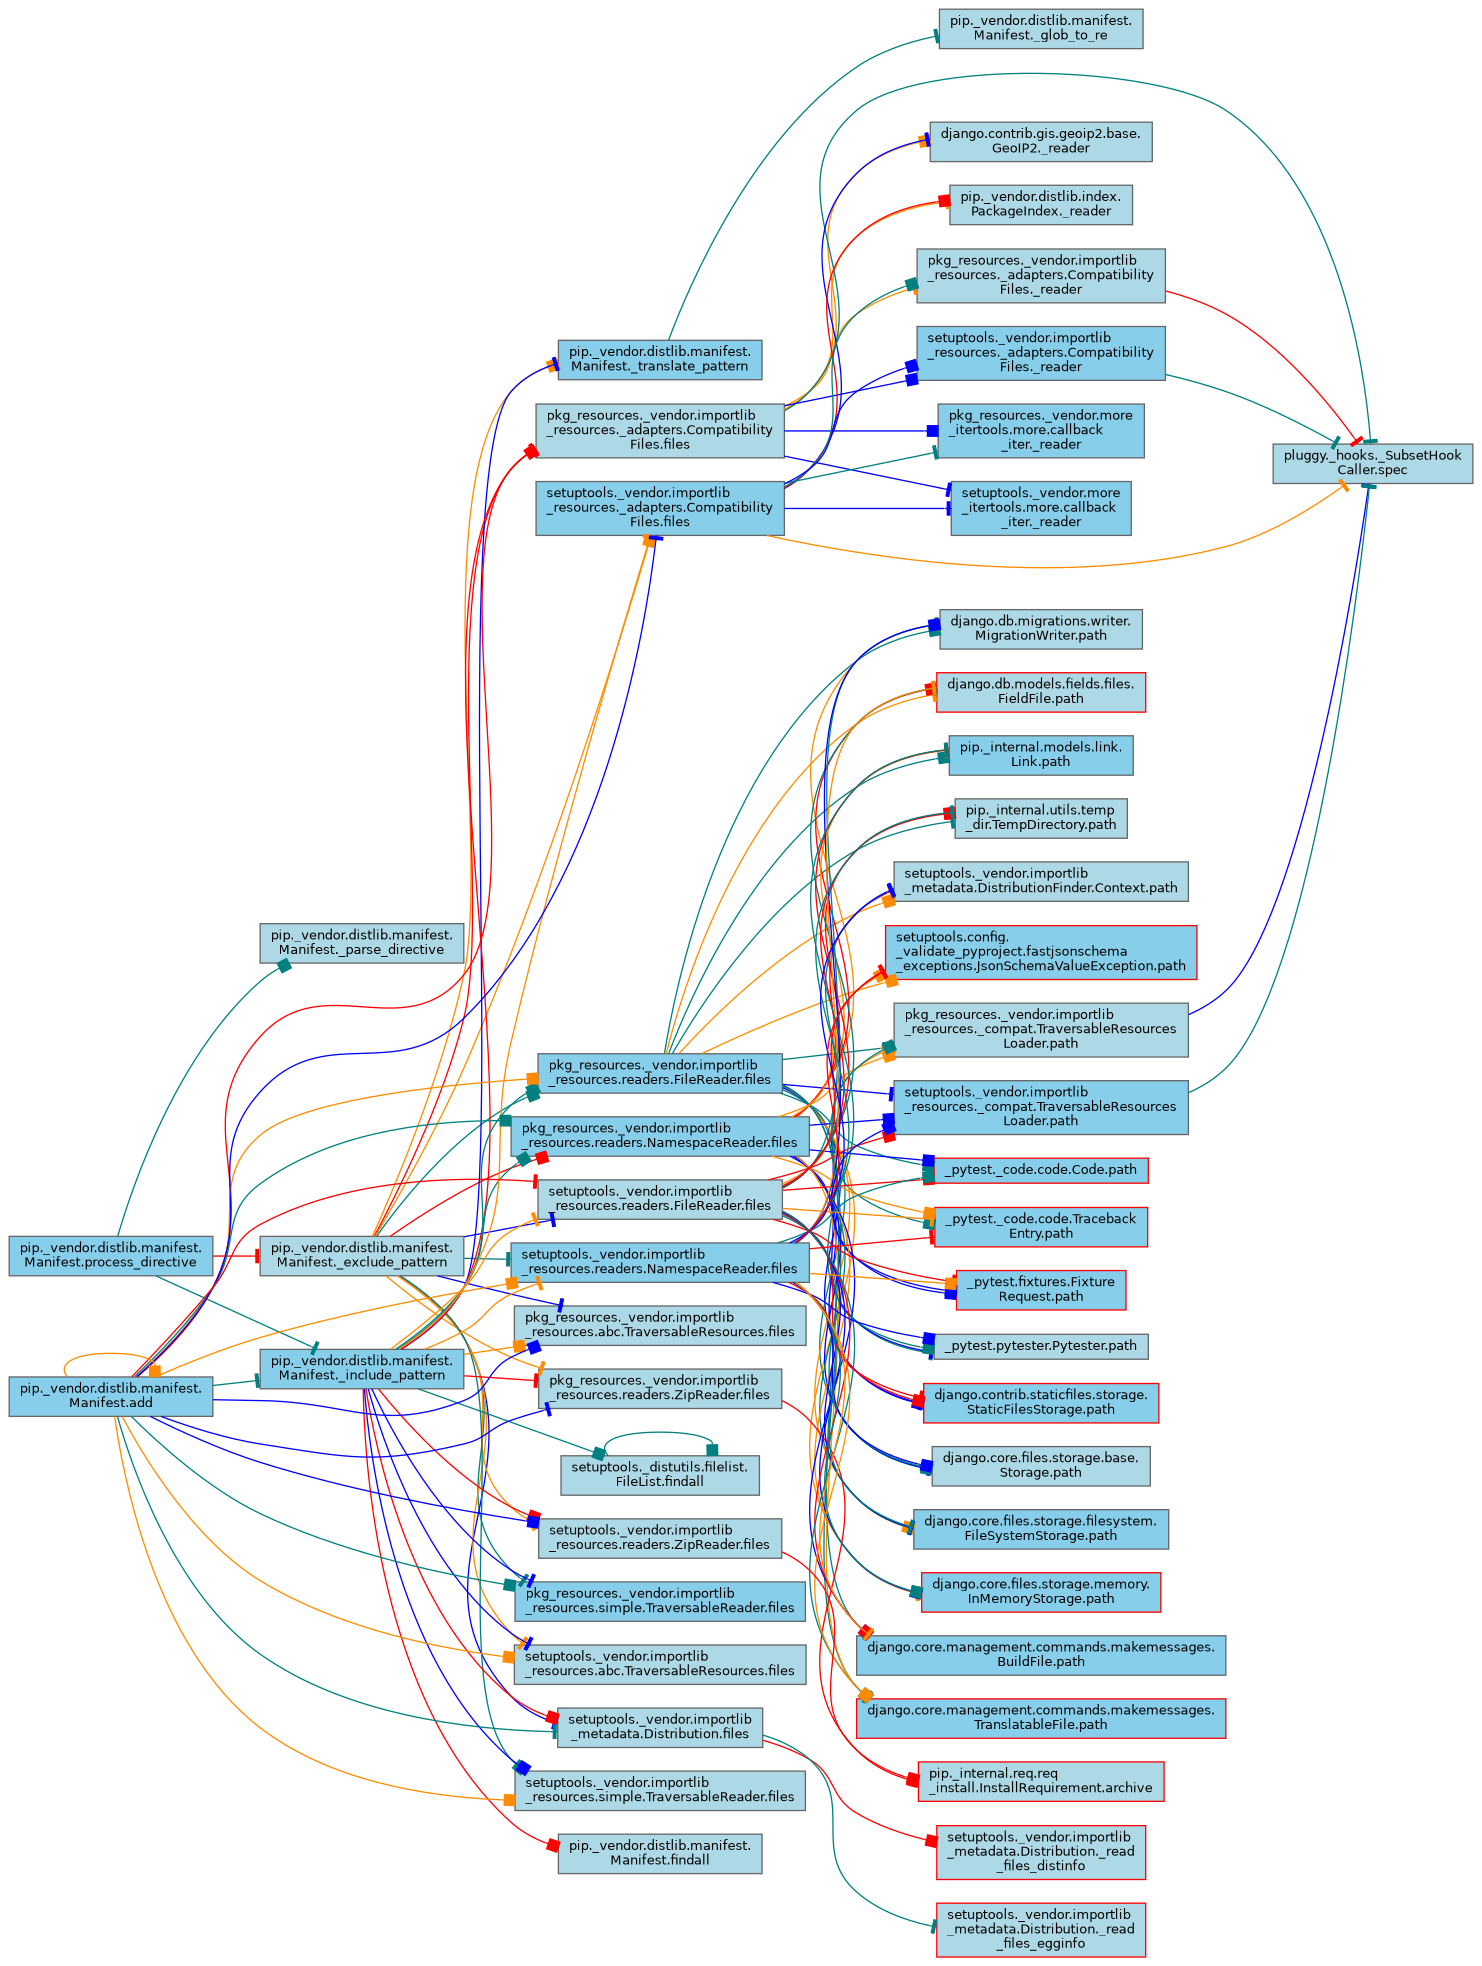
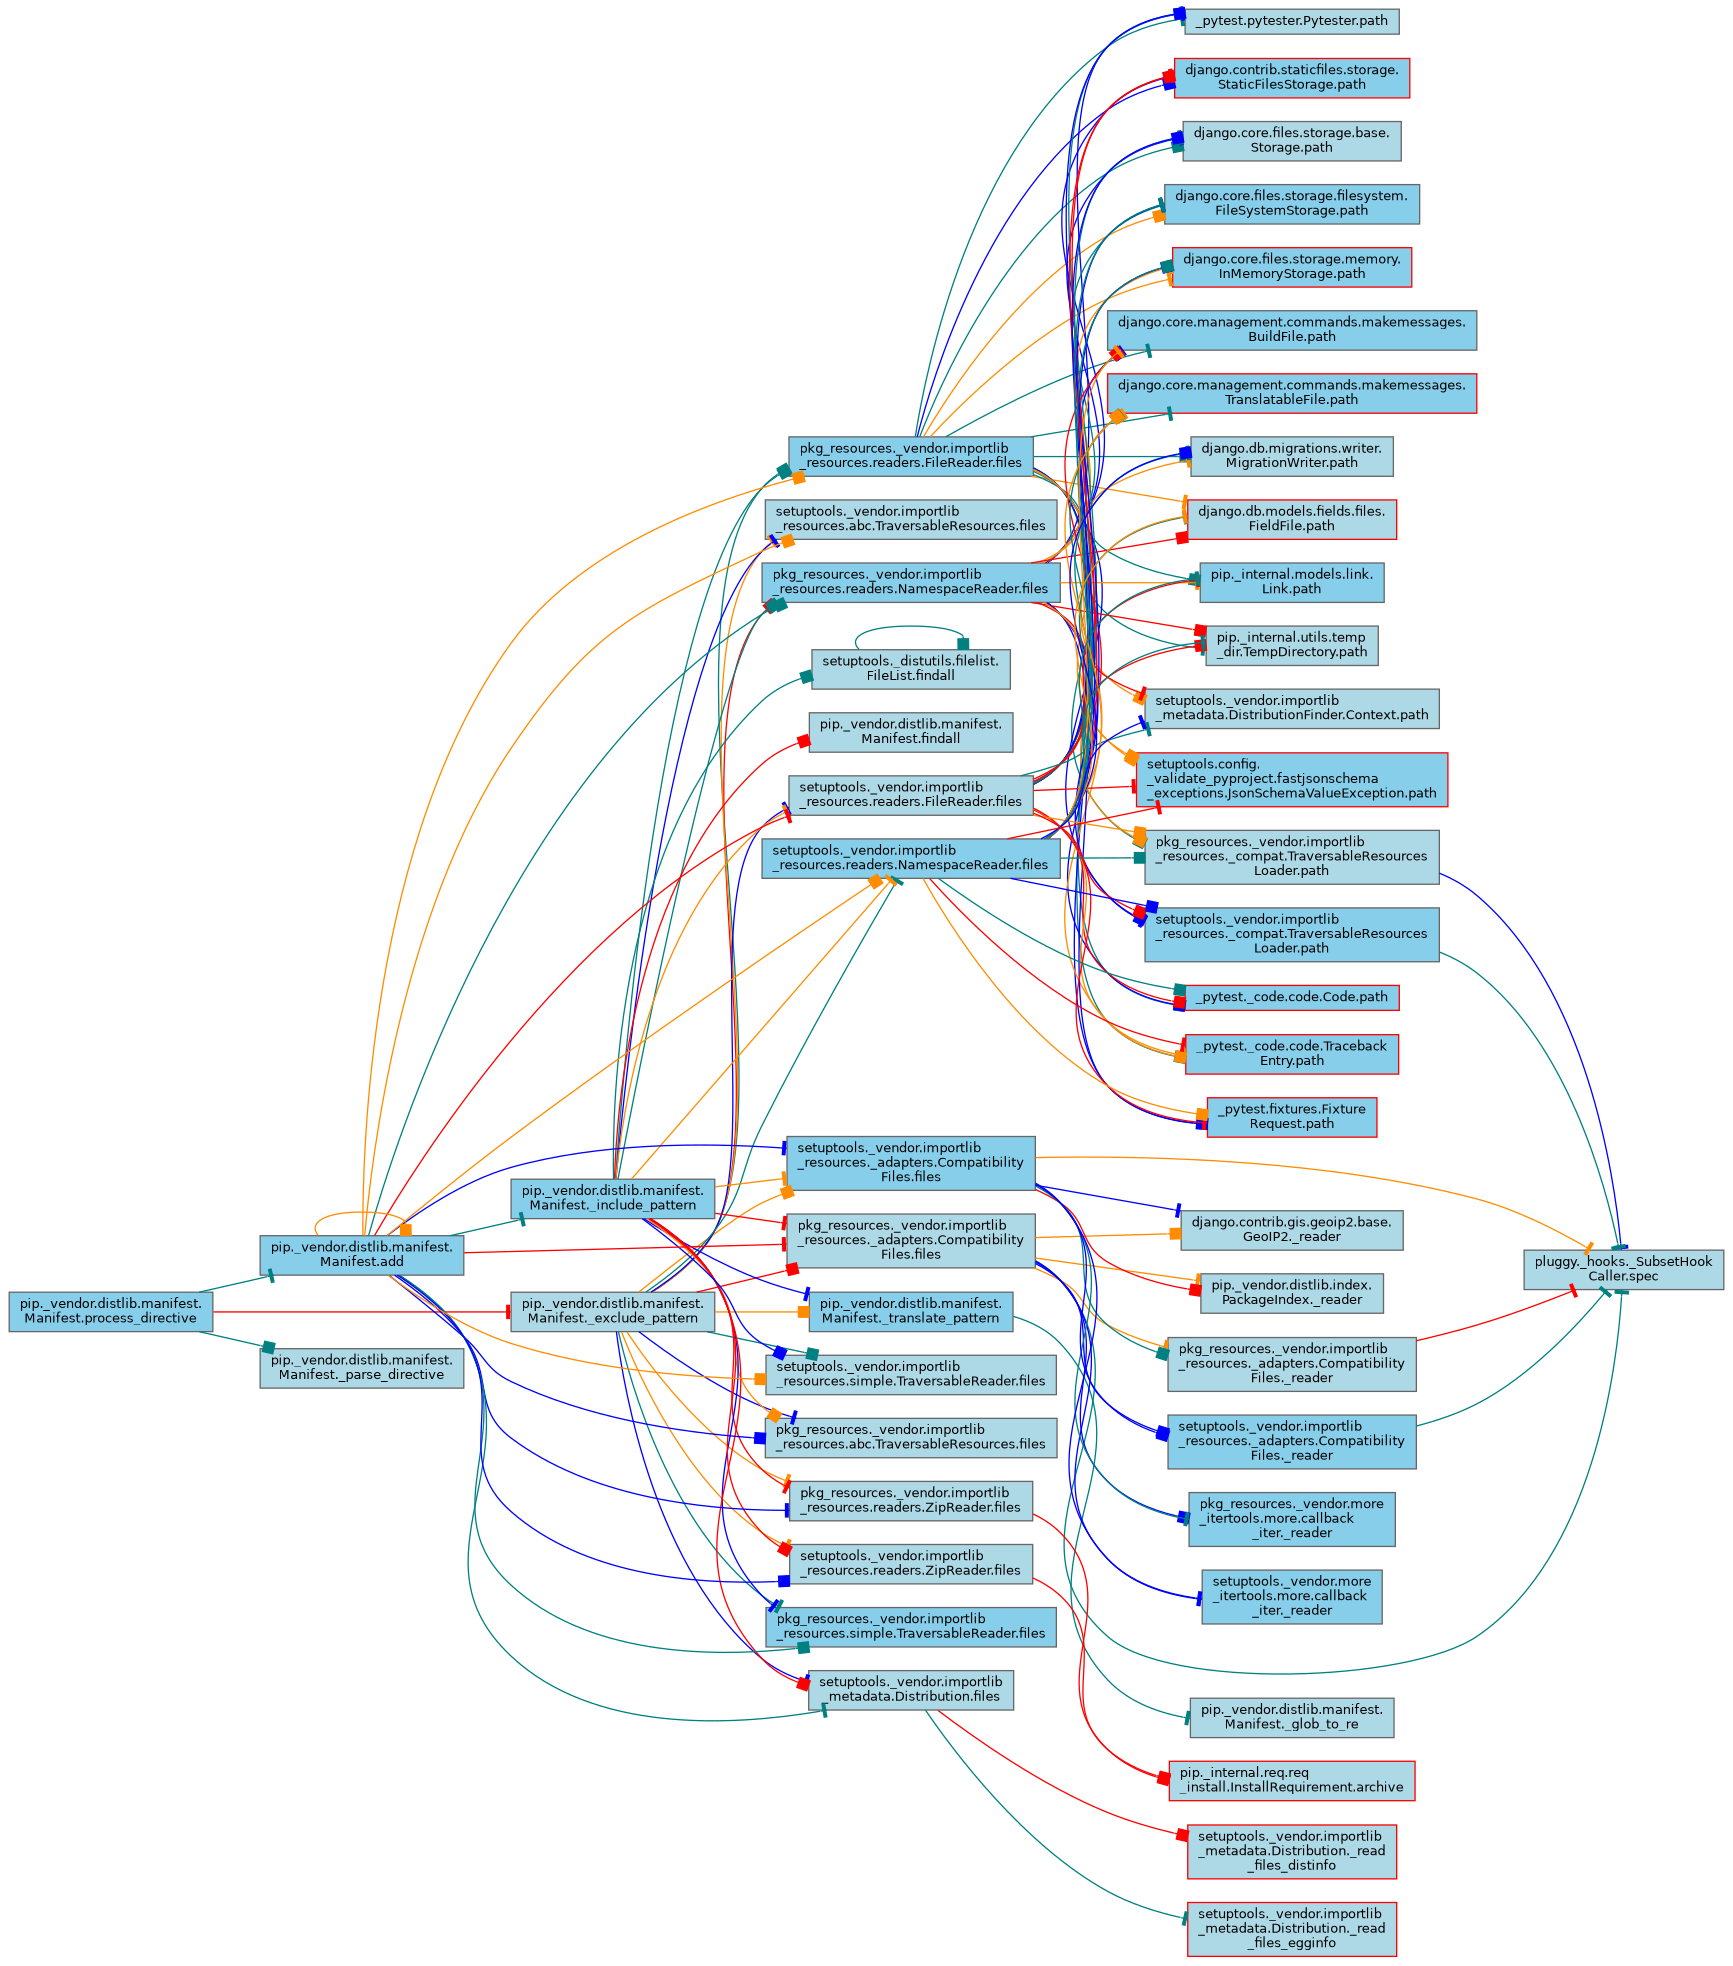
(233, 1311) -> (233, 1284)
